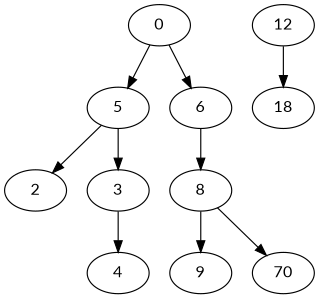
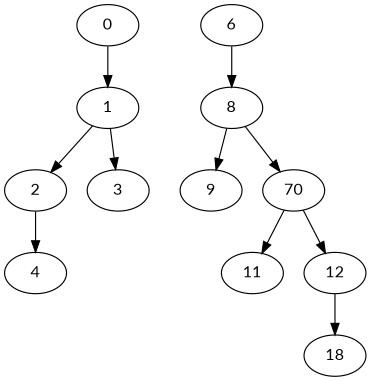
(177, 61) -> none
(118, 108) -> (108, 108)
(118, 226) -> (36, 226)
none -> (312, 227)
none -> (252, 273)
